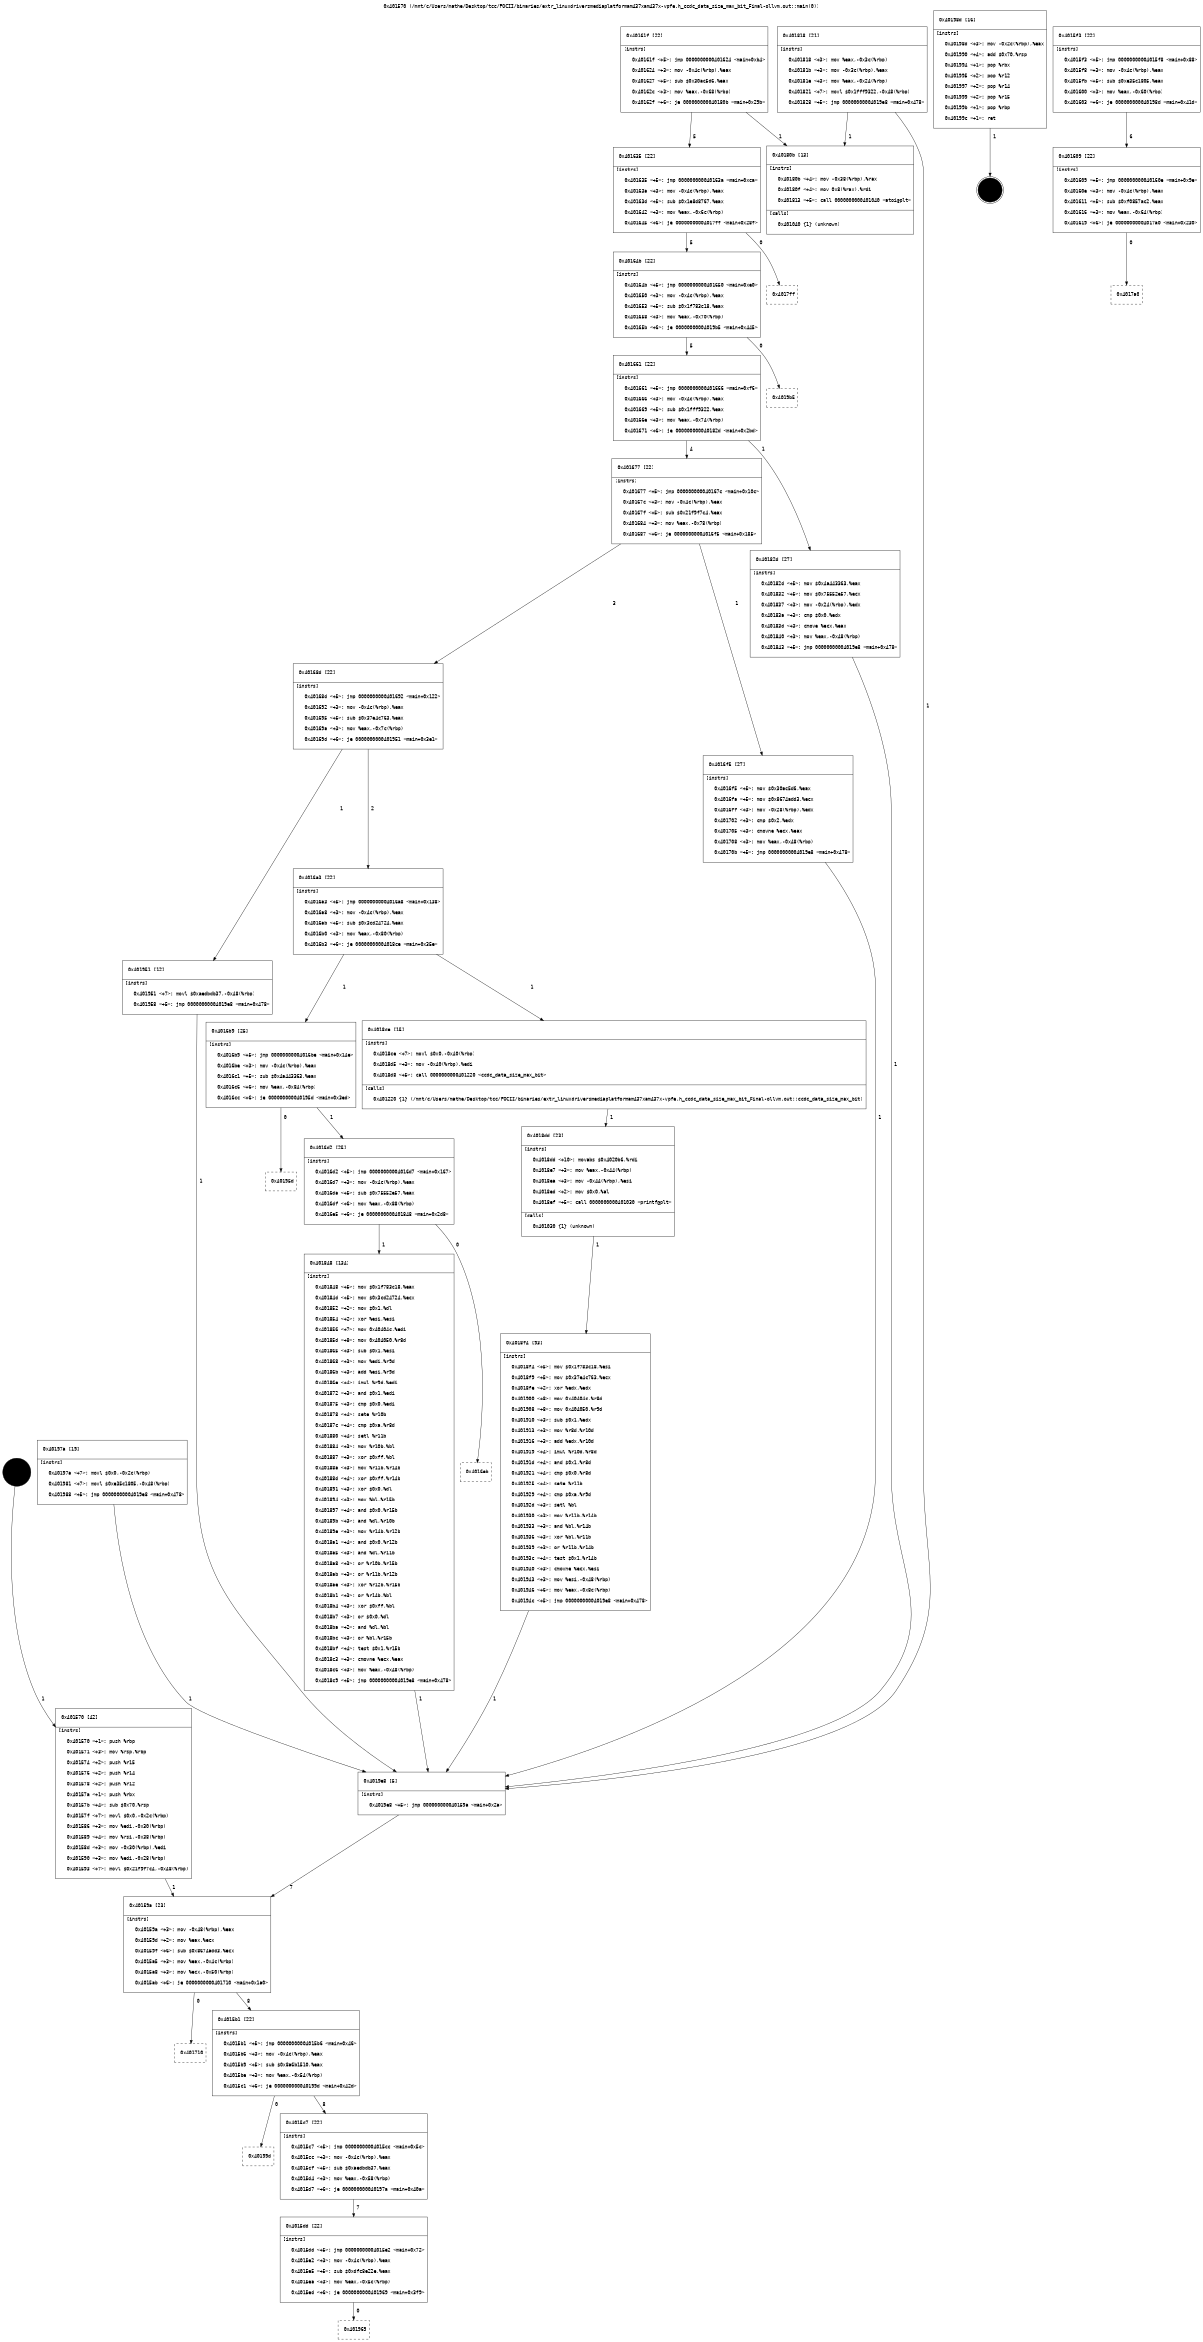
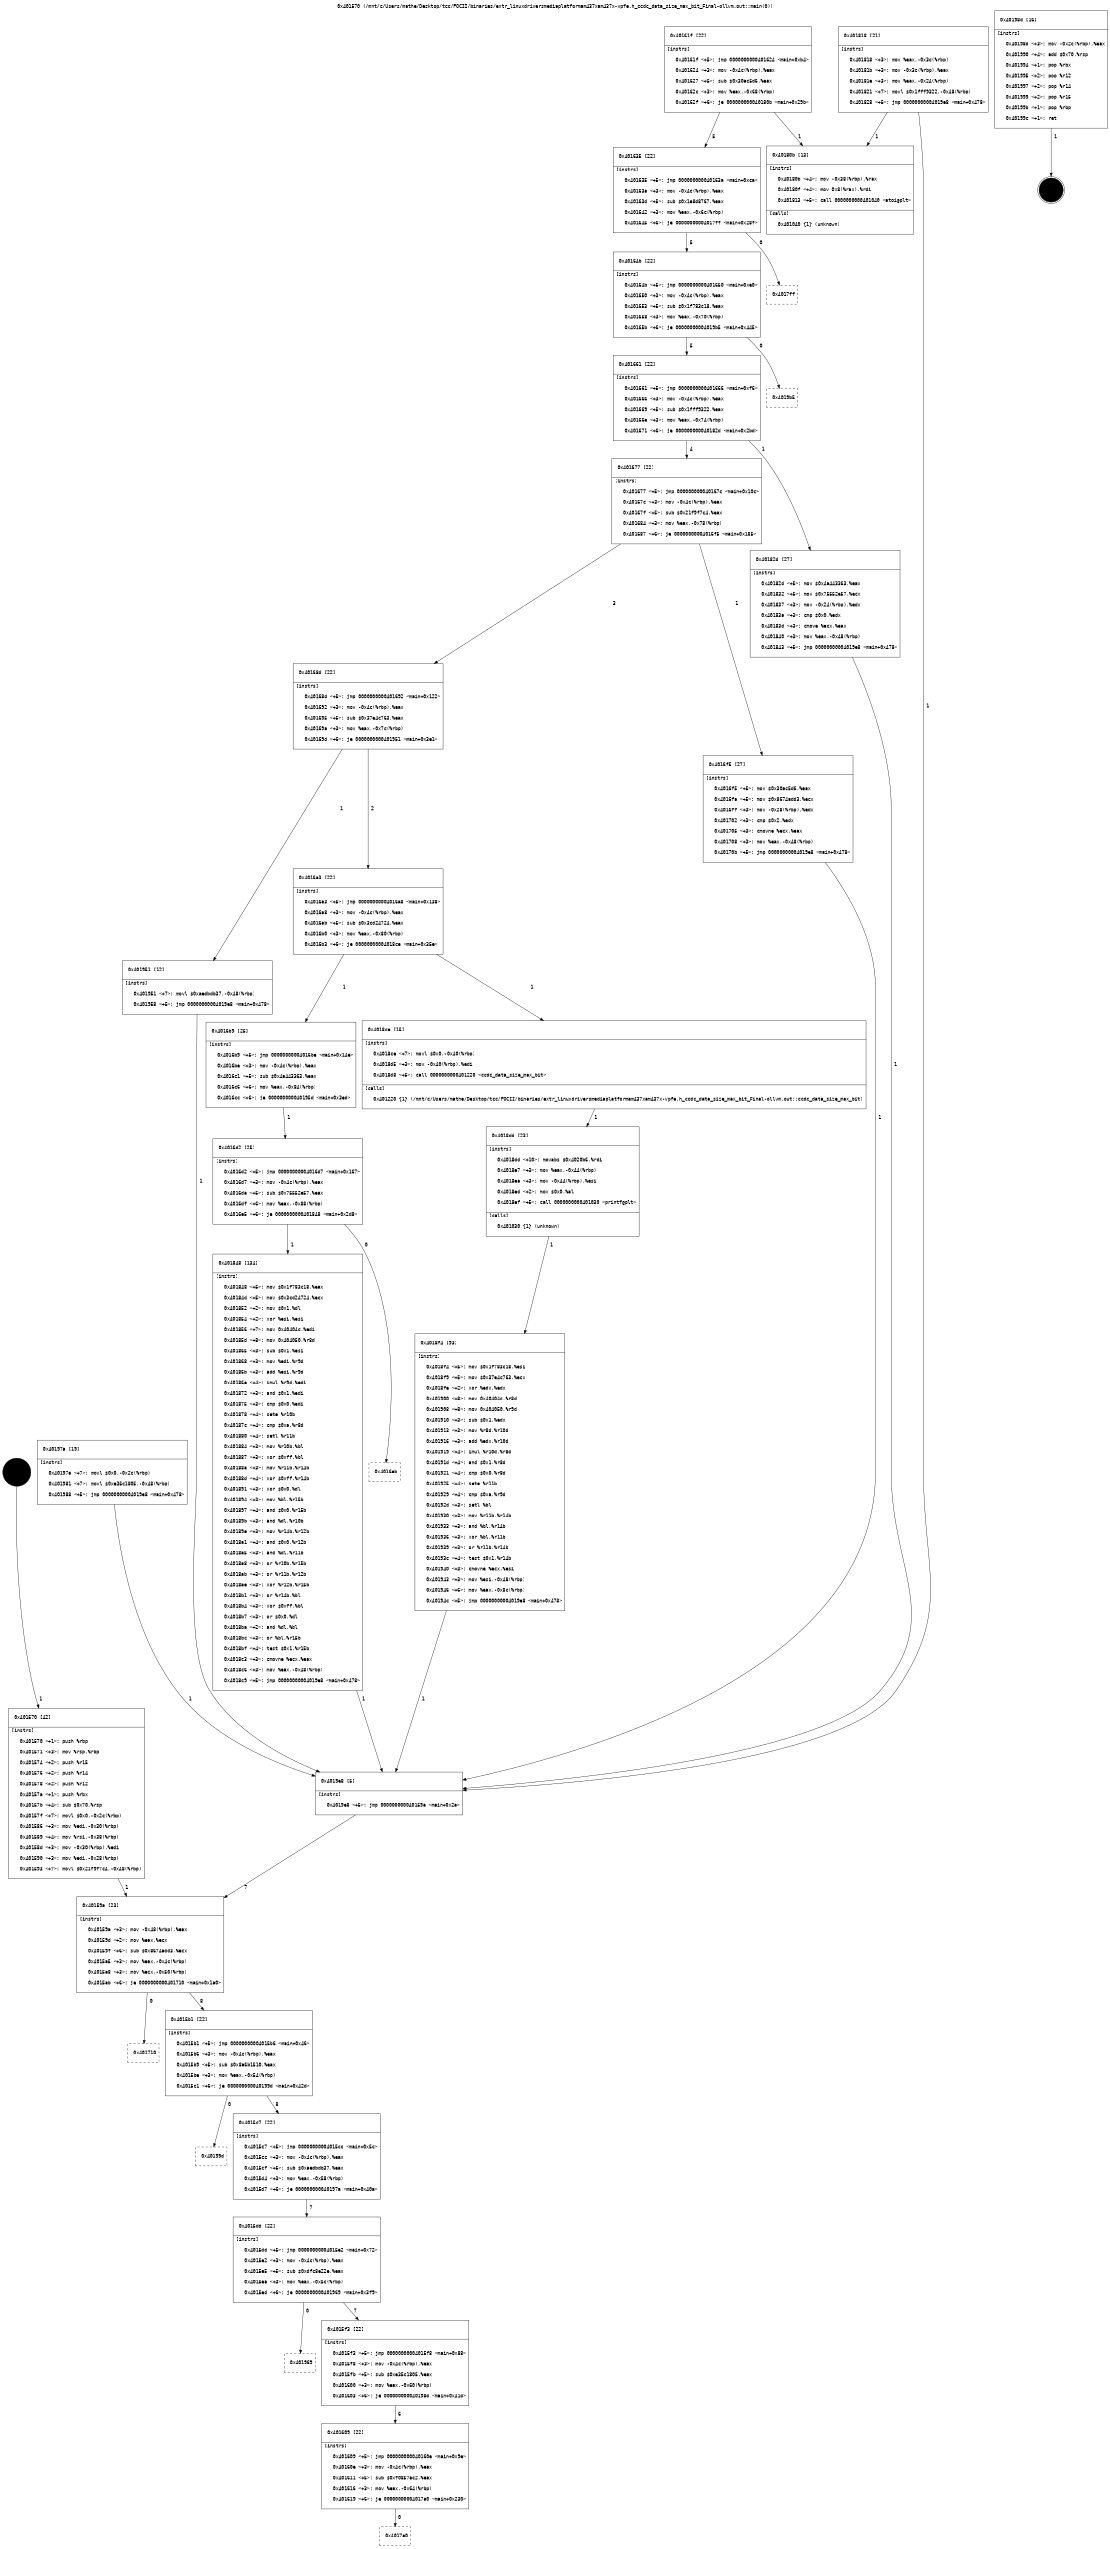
(281, 1181) -> none
none -> (350, 2310)
